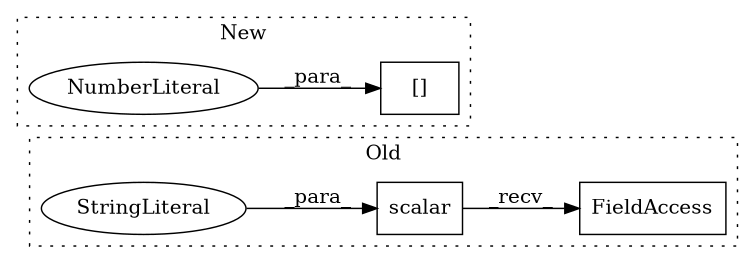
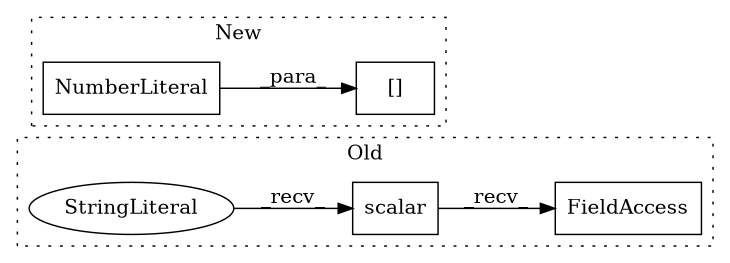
(144, 88) -> (131, 88)
(318, 198) -> (293, 198)
